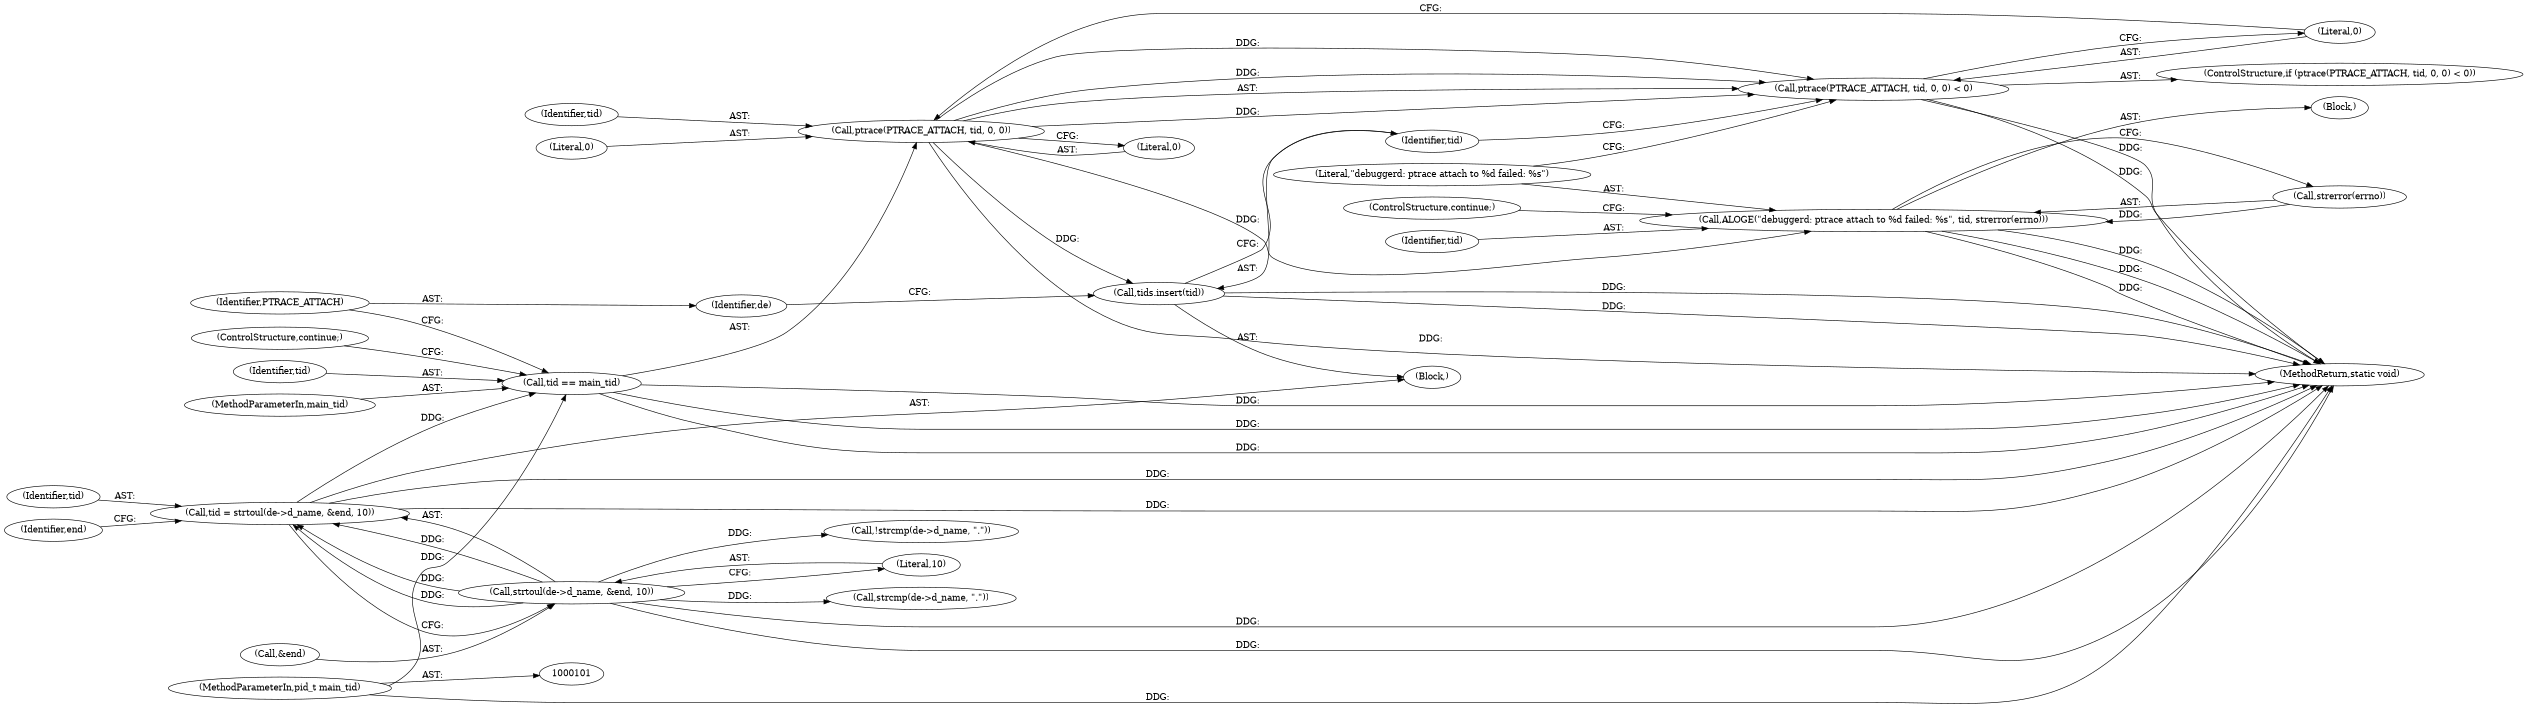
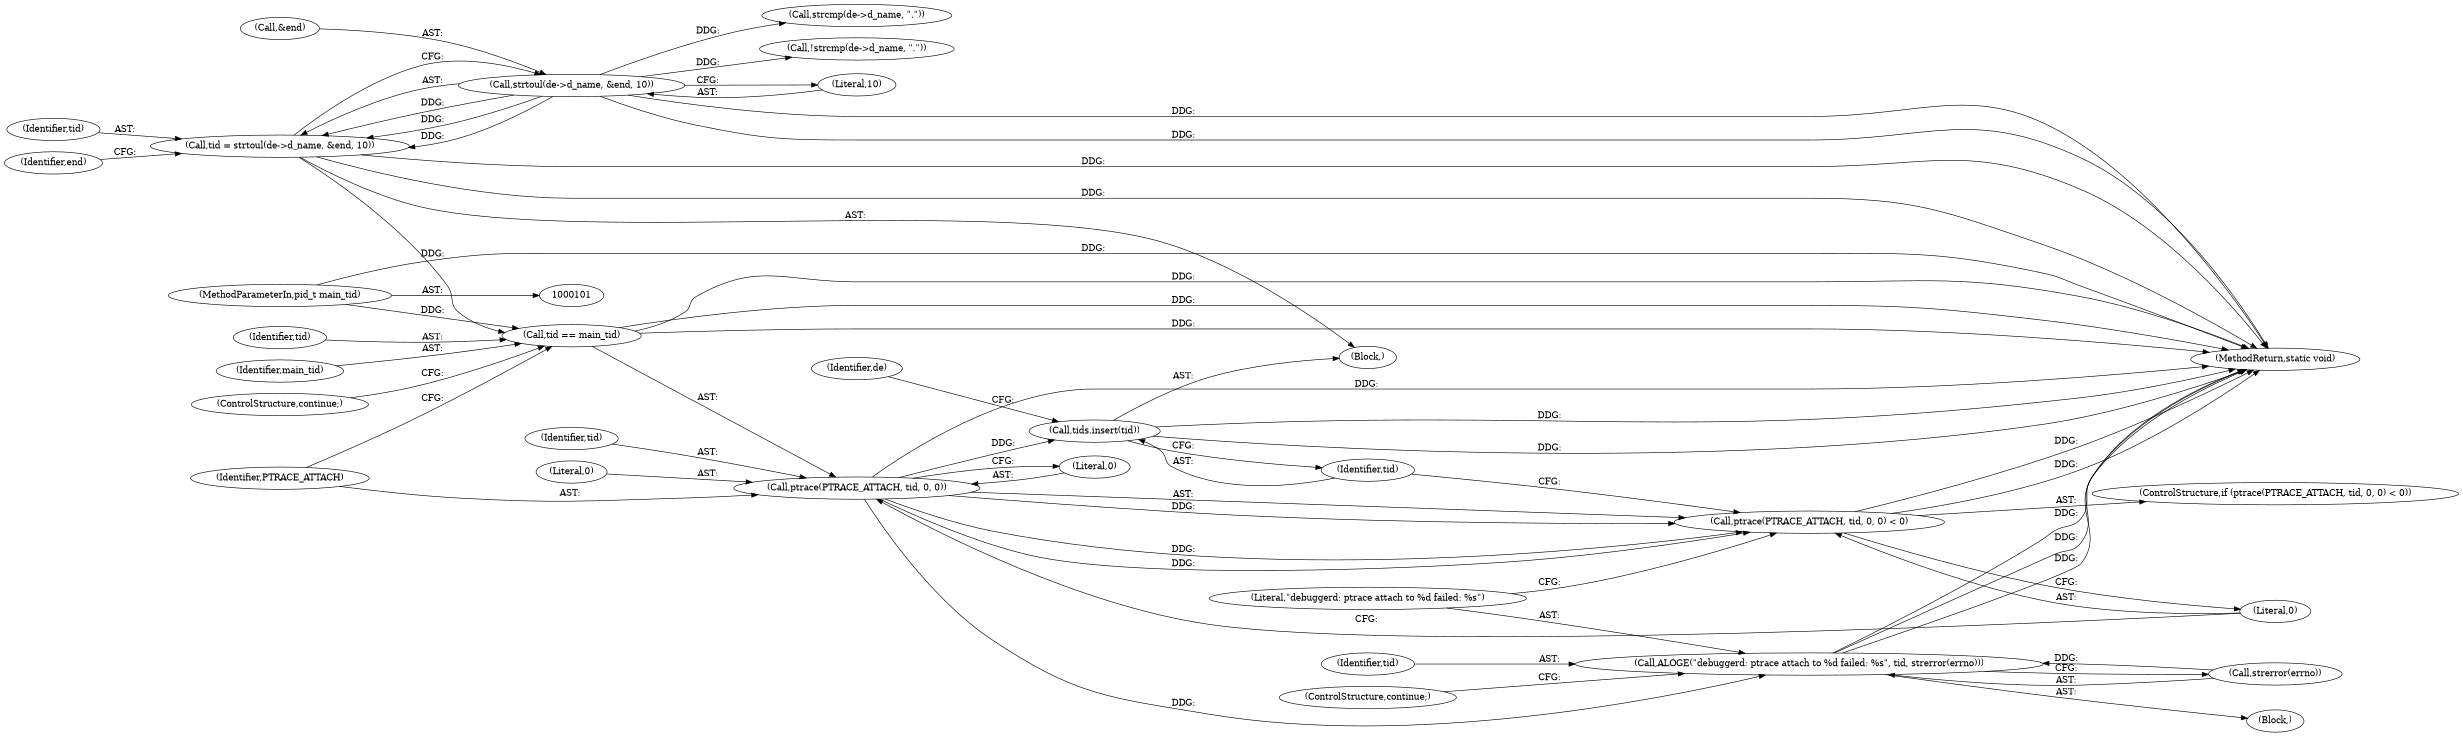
(529, 305) -> (546, 501)
(280, 405) -> (280, 371)
